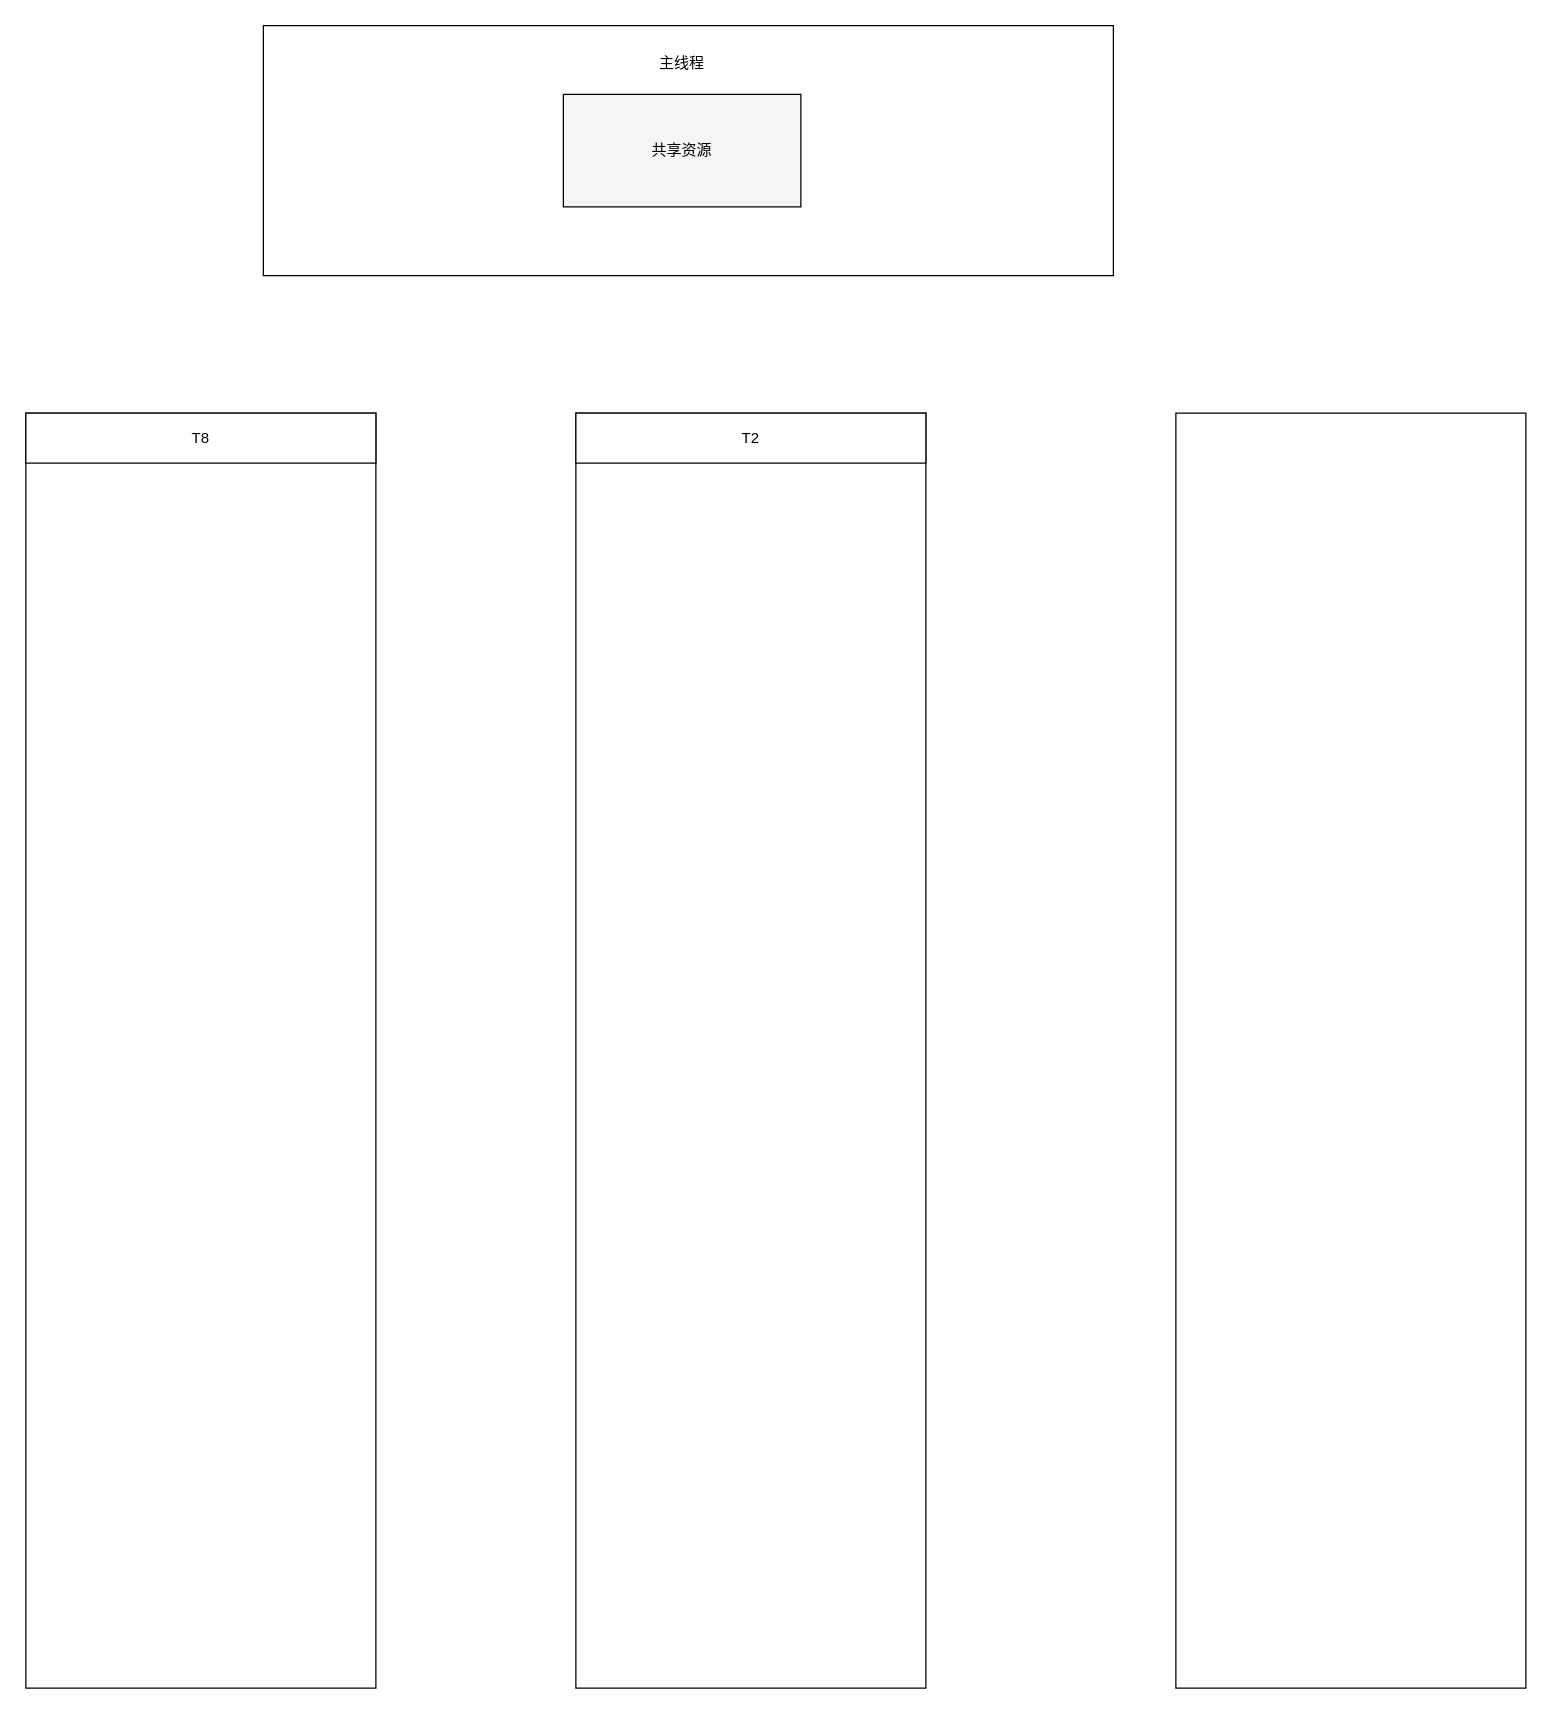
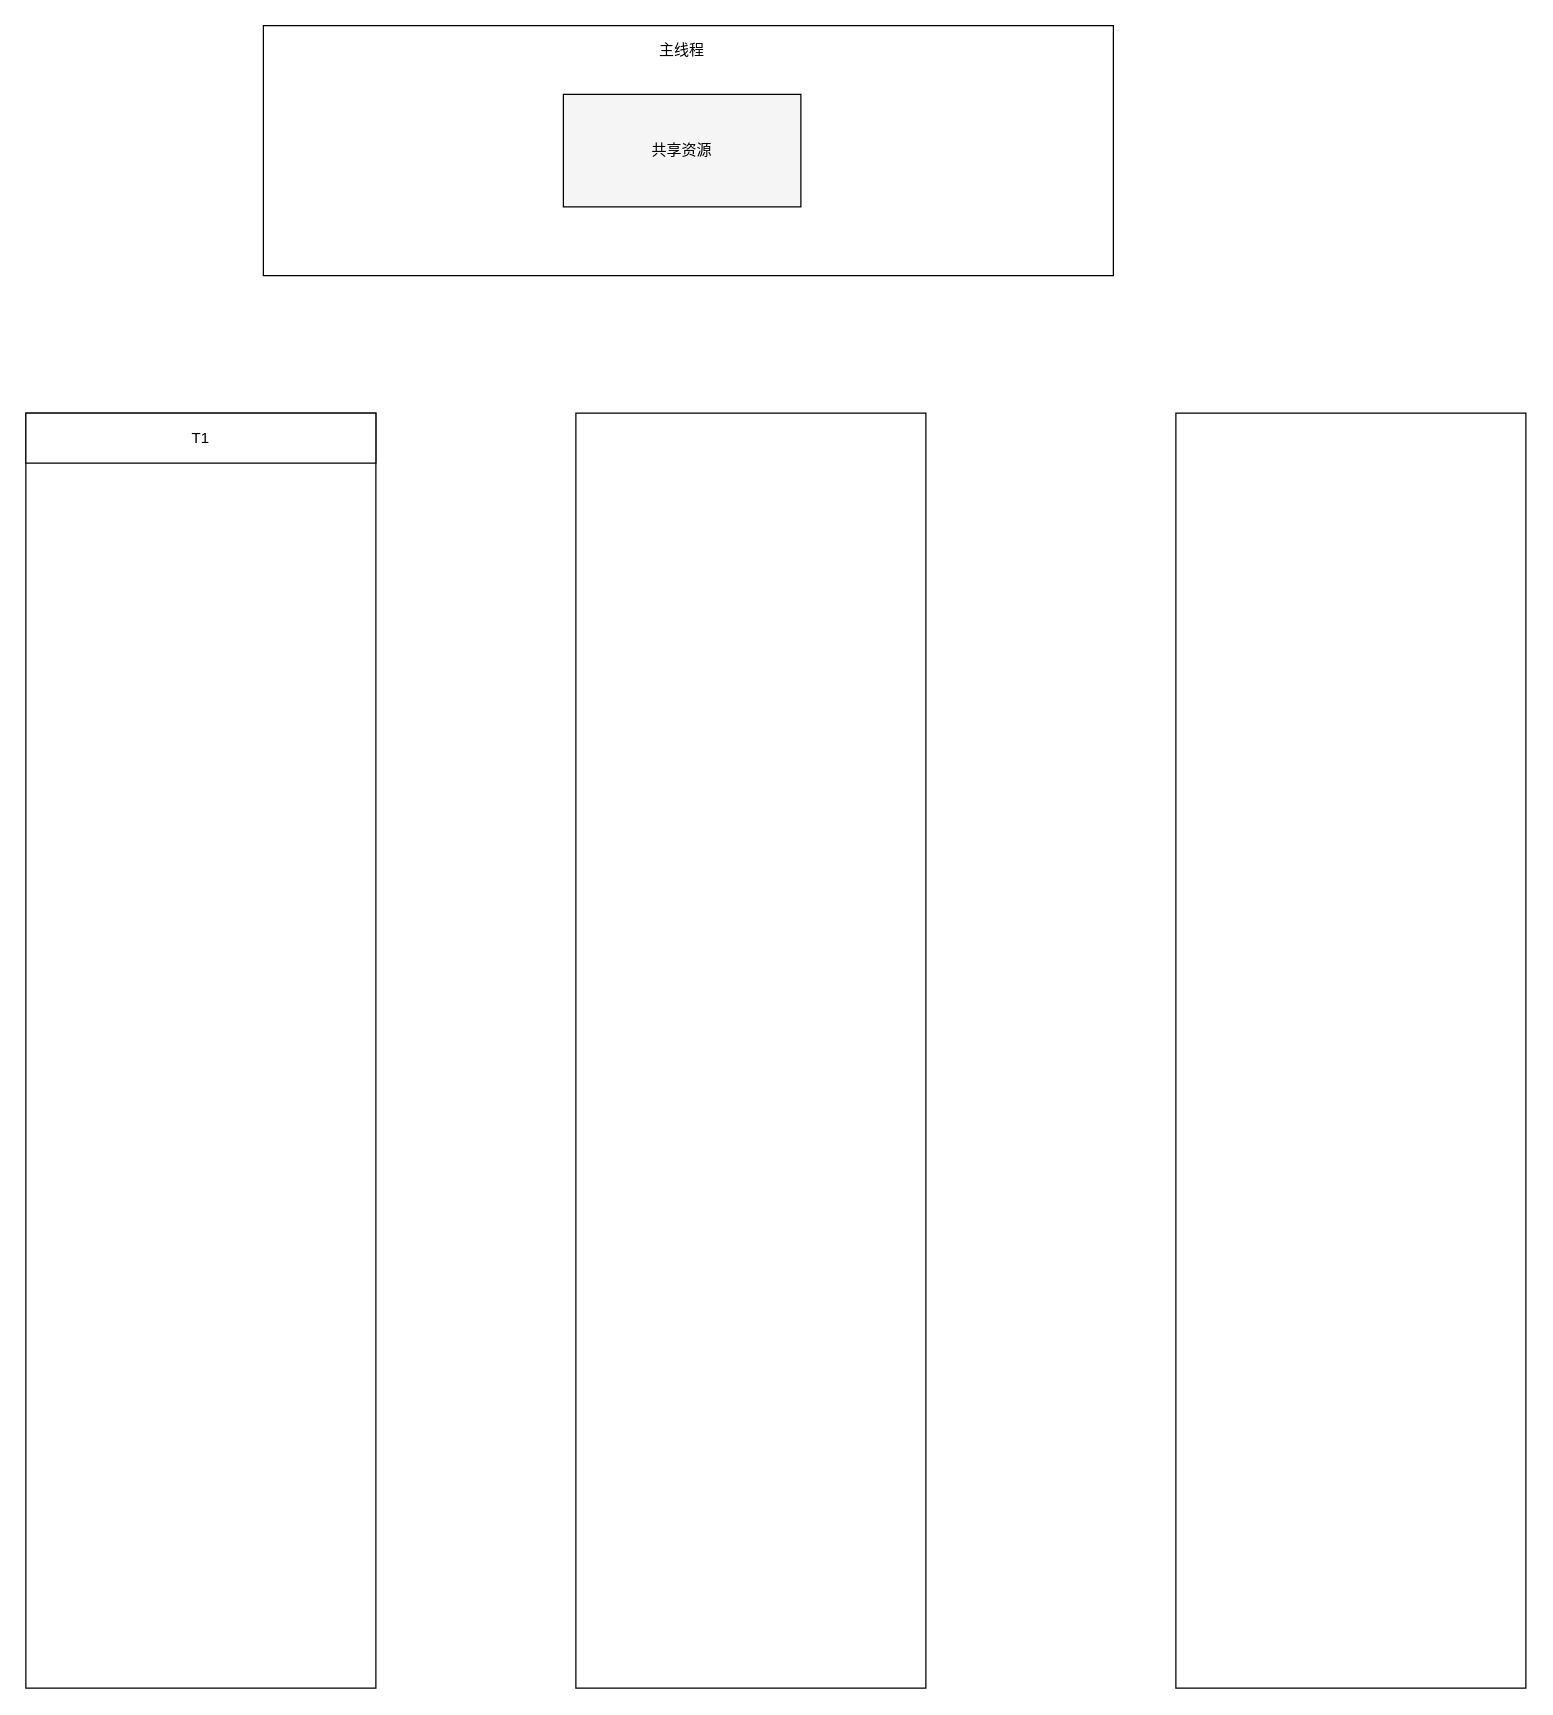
(682, 63) -> (682, 51)
(201, 438) -> (201, 438)
(751, 438) -> none
